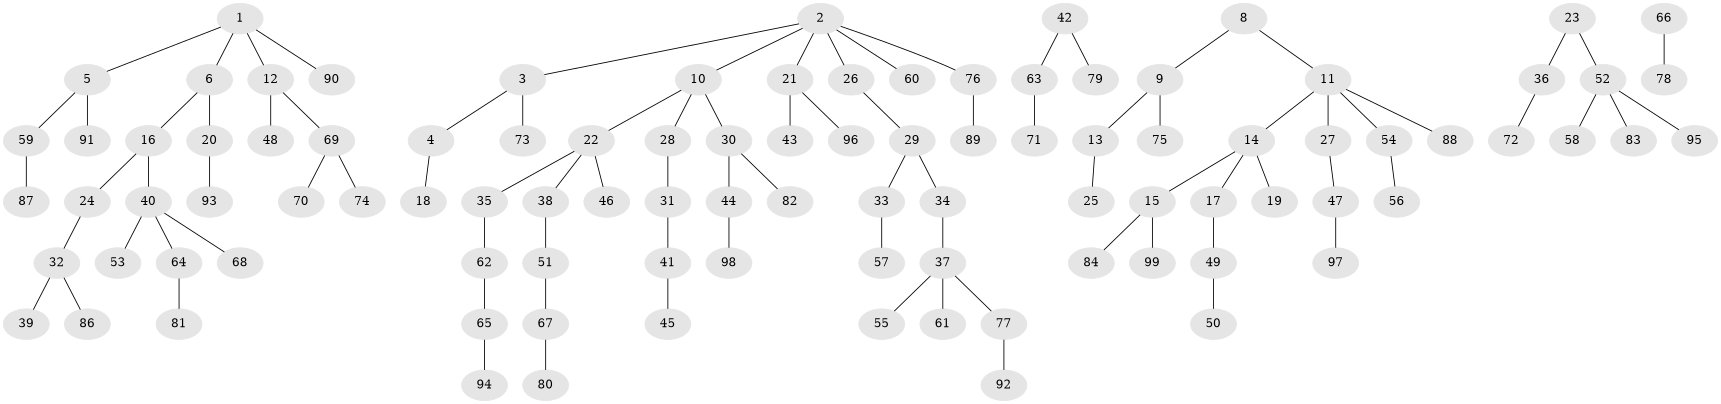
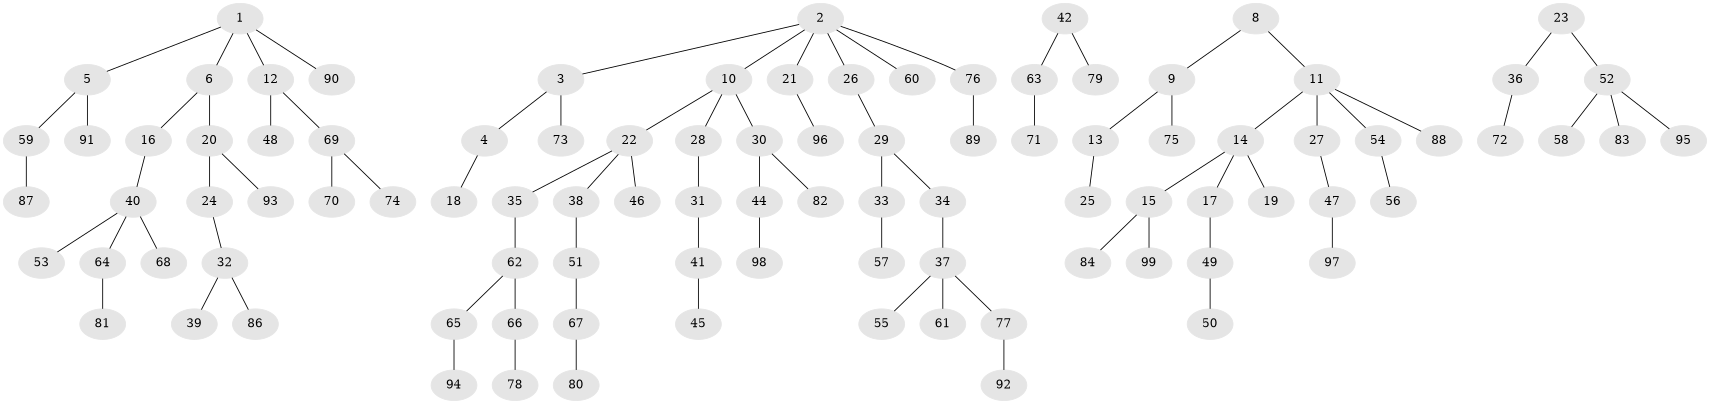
(790, 141) -> none
(118, 171) -> (210, 172)
none -> (515, 294)
